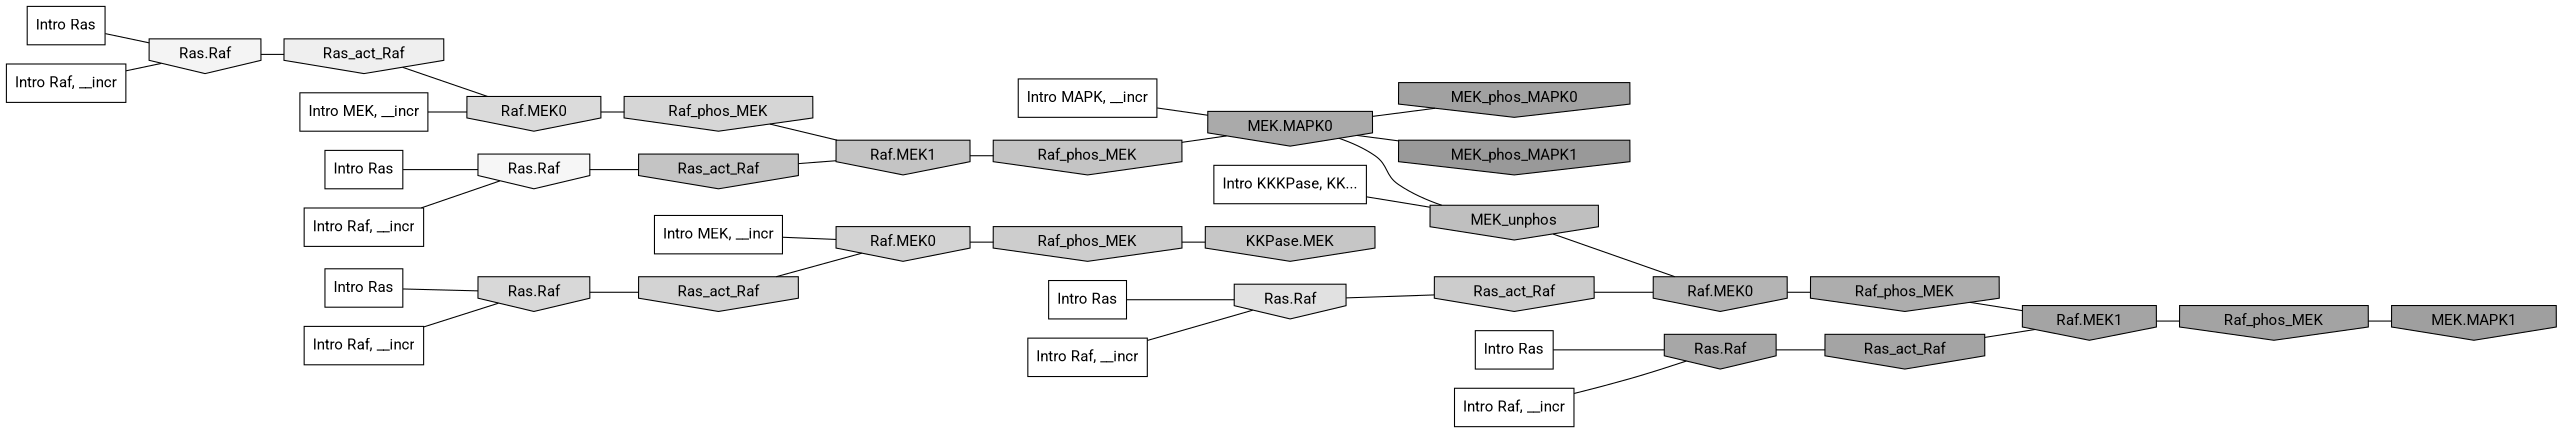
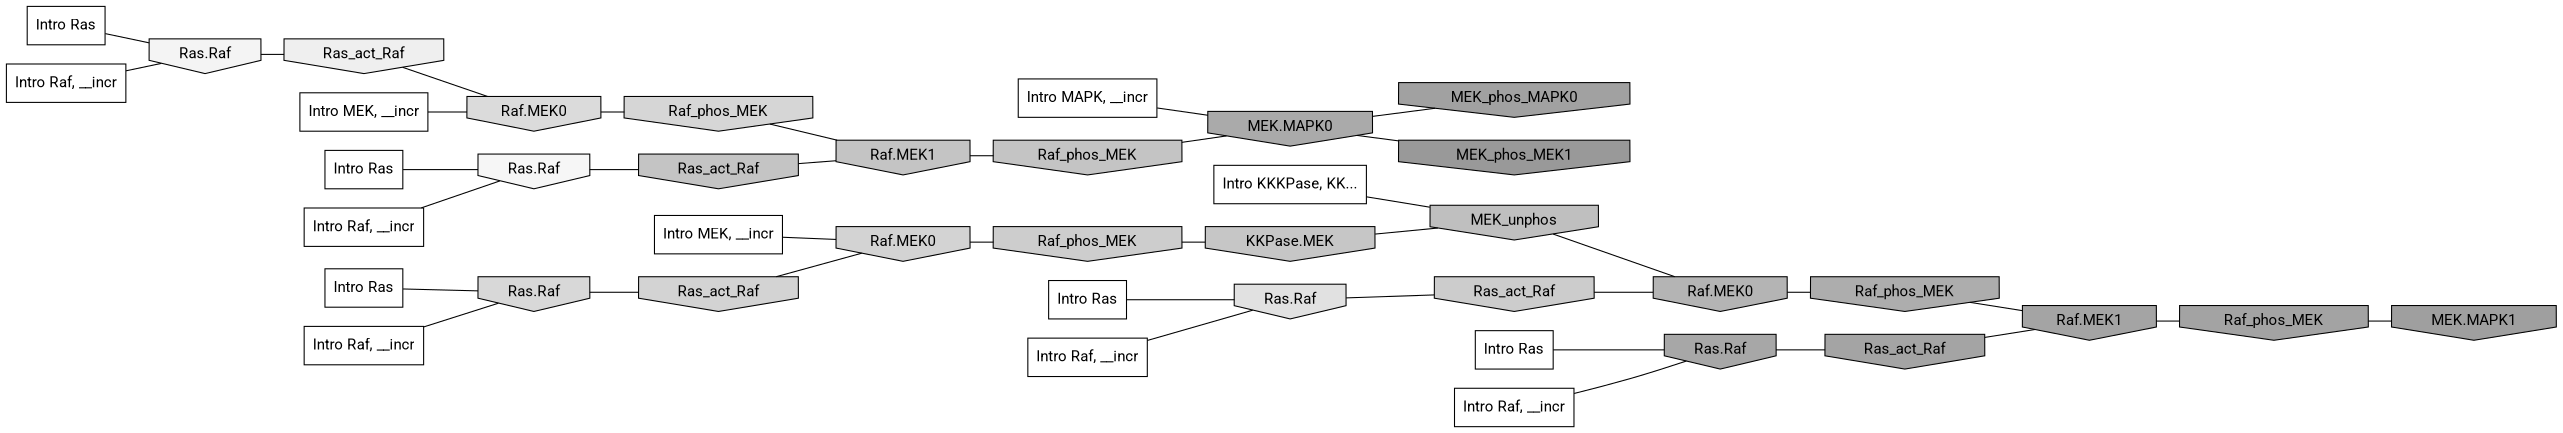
(1514, 156) -> (1514, 156)
(1389, 174) -> (1407, 231)
